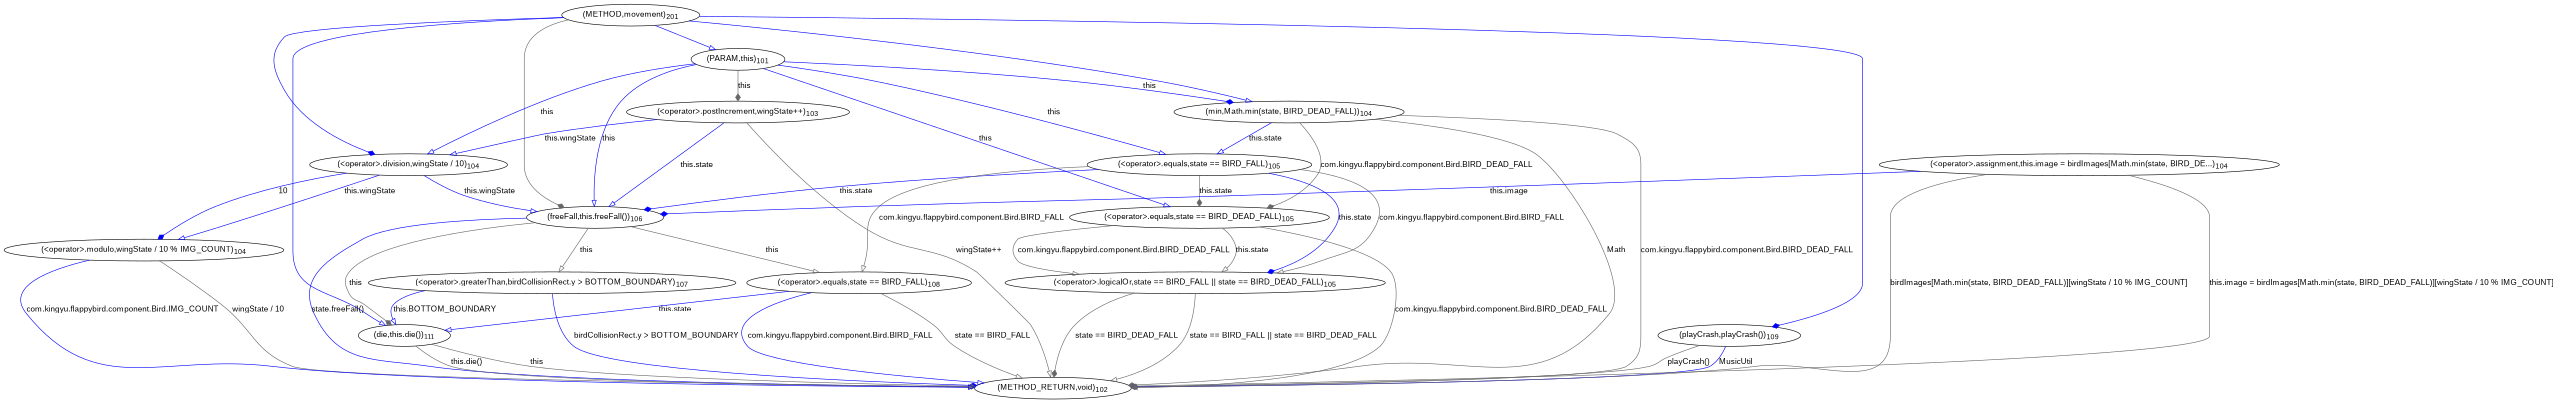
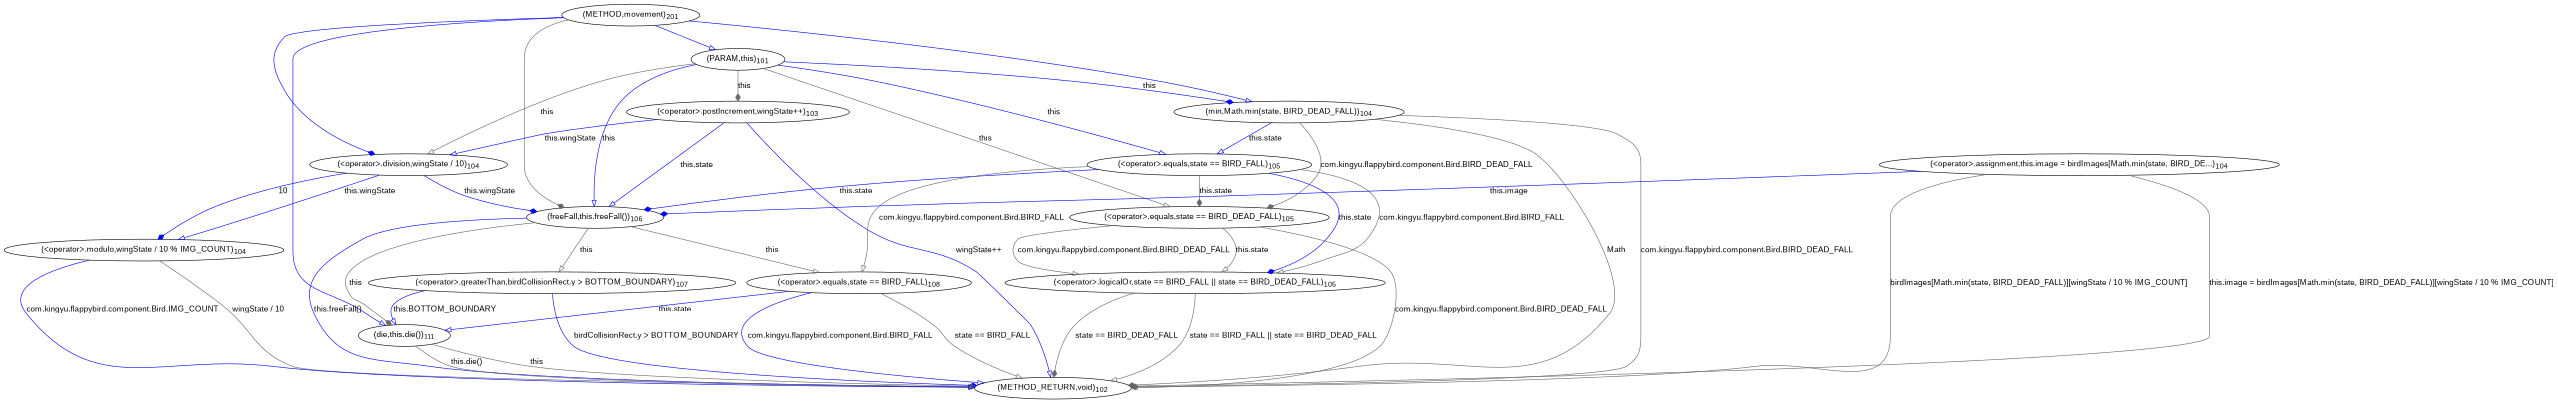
(560, 95) -> (560, 95)
(964, 137) -> (964, 137)
(475, 199) -> (475, 199)
(905, 246) -> (905, 246)
(338, 309) -> (338, 309)
(1729, 335) -> none
